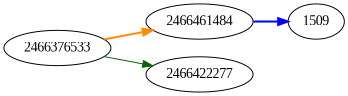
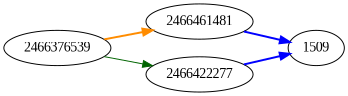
(200, 22) -> (200, 22)
(57, 48) -> (57, 48)
none -> (262, 60)
